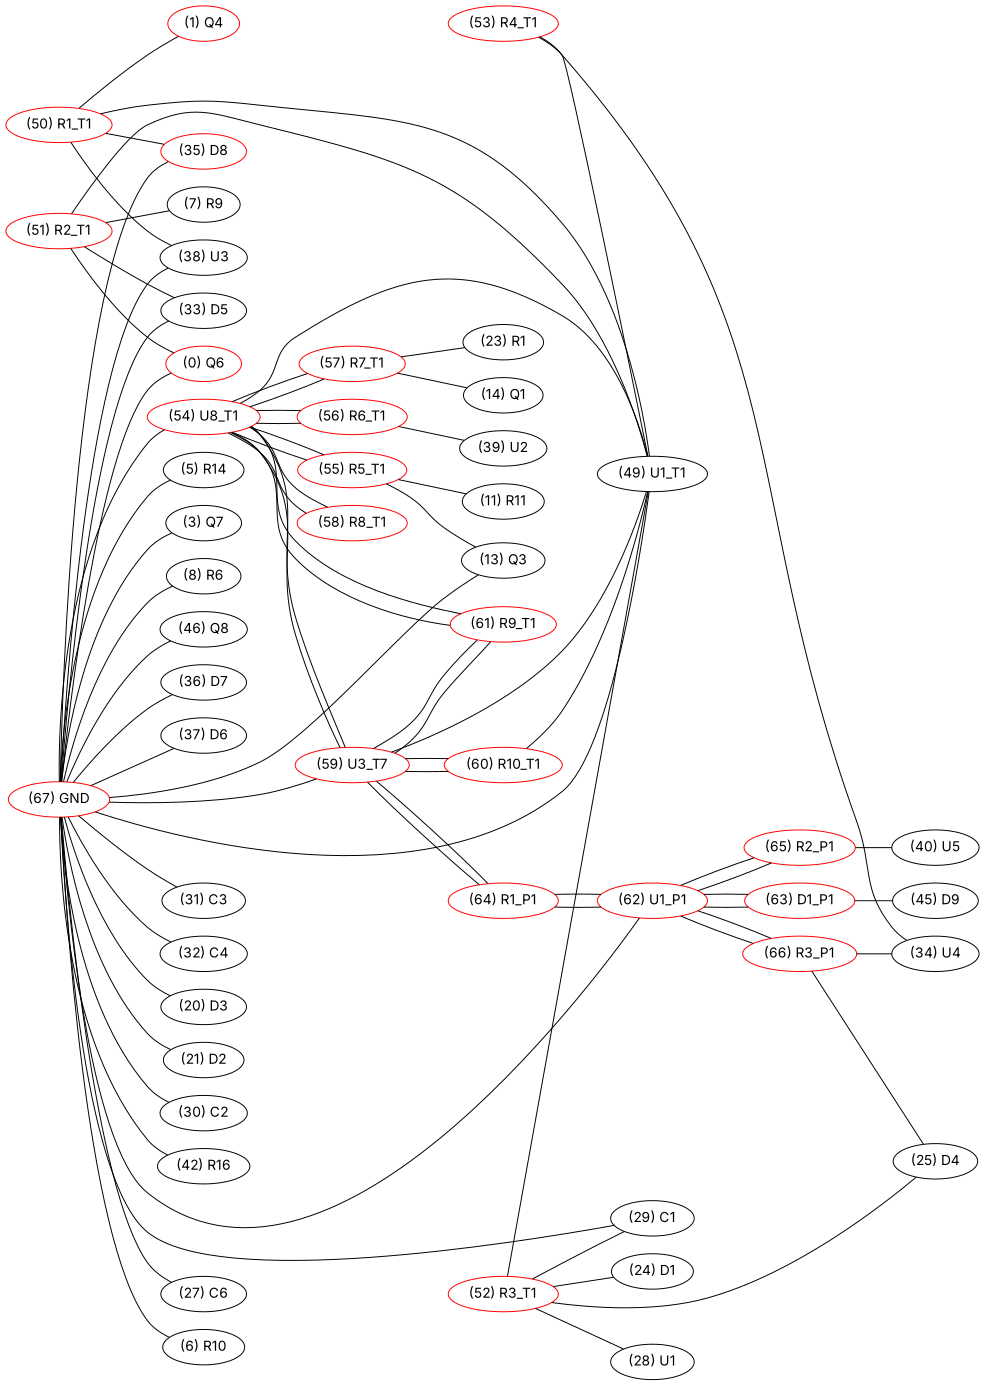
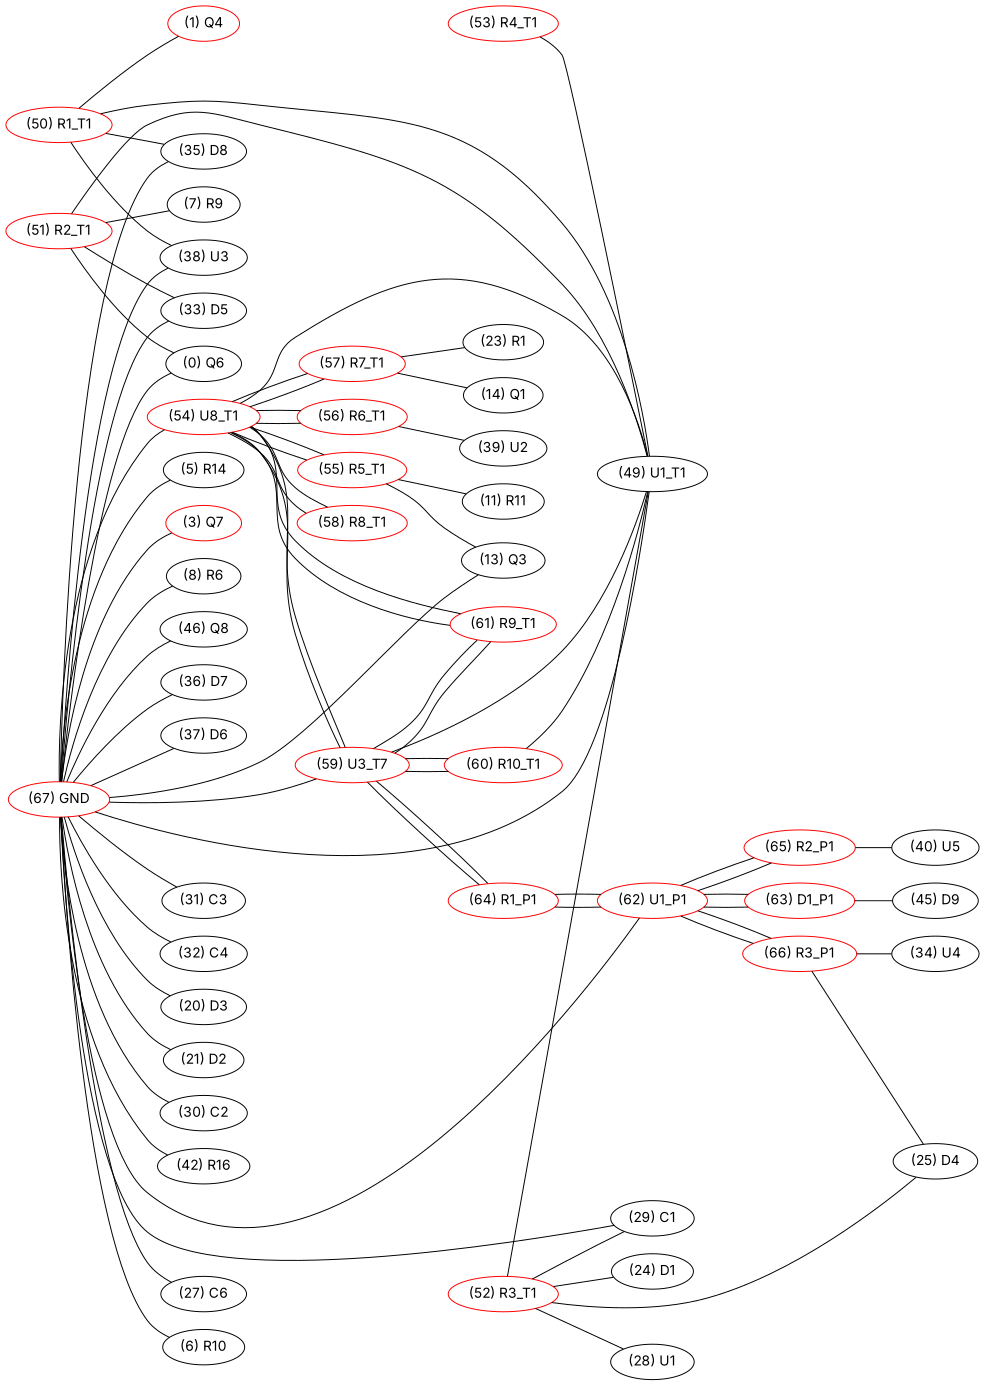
(204, 151) -> (204, 151)
(204, 364) -> (204, 364)
(766, 469) -> none
(204, 523) -> (204, 523)
